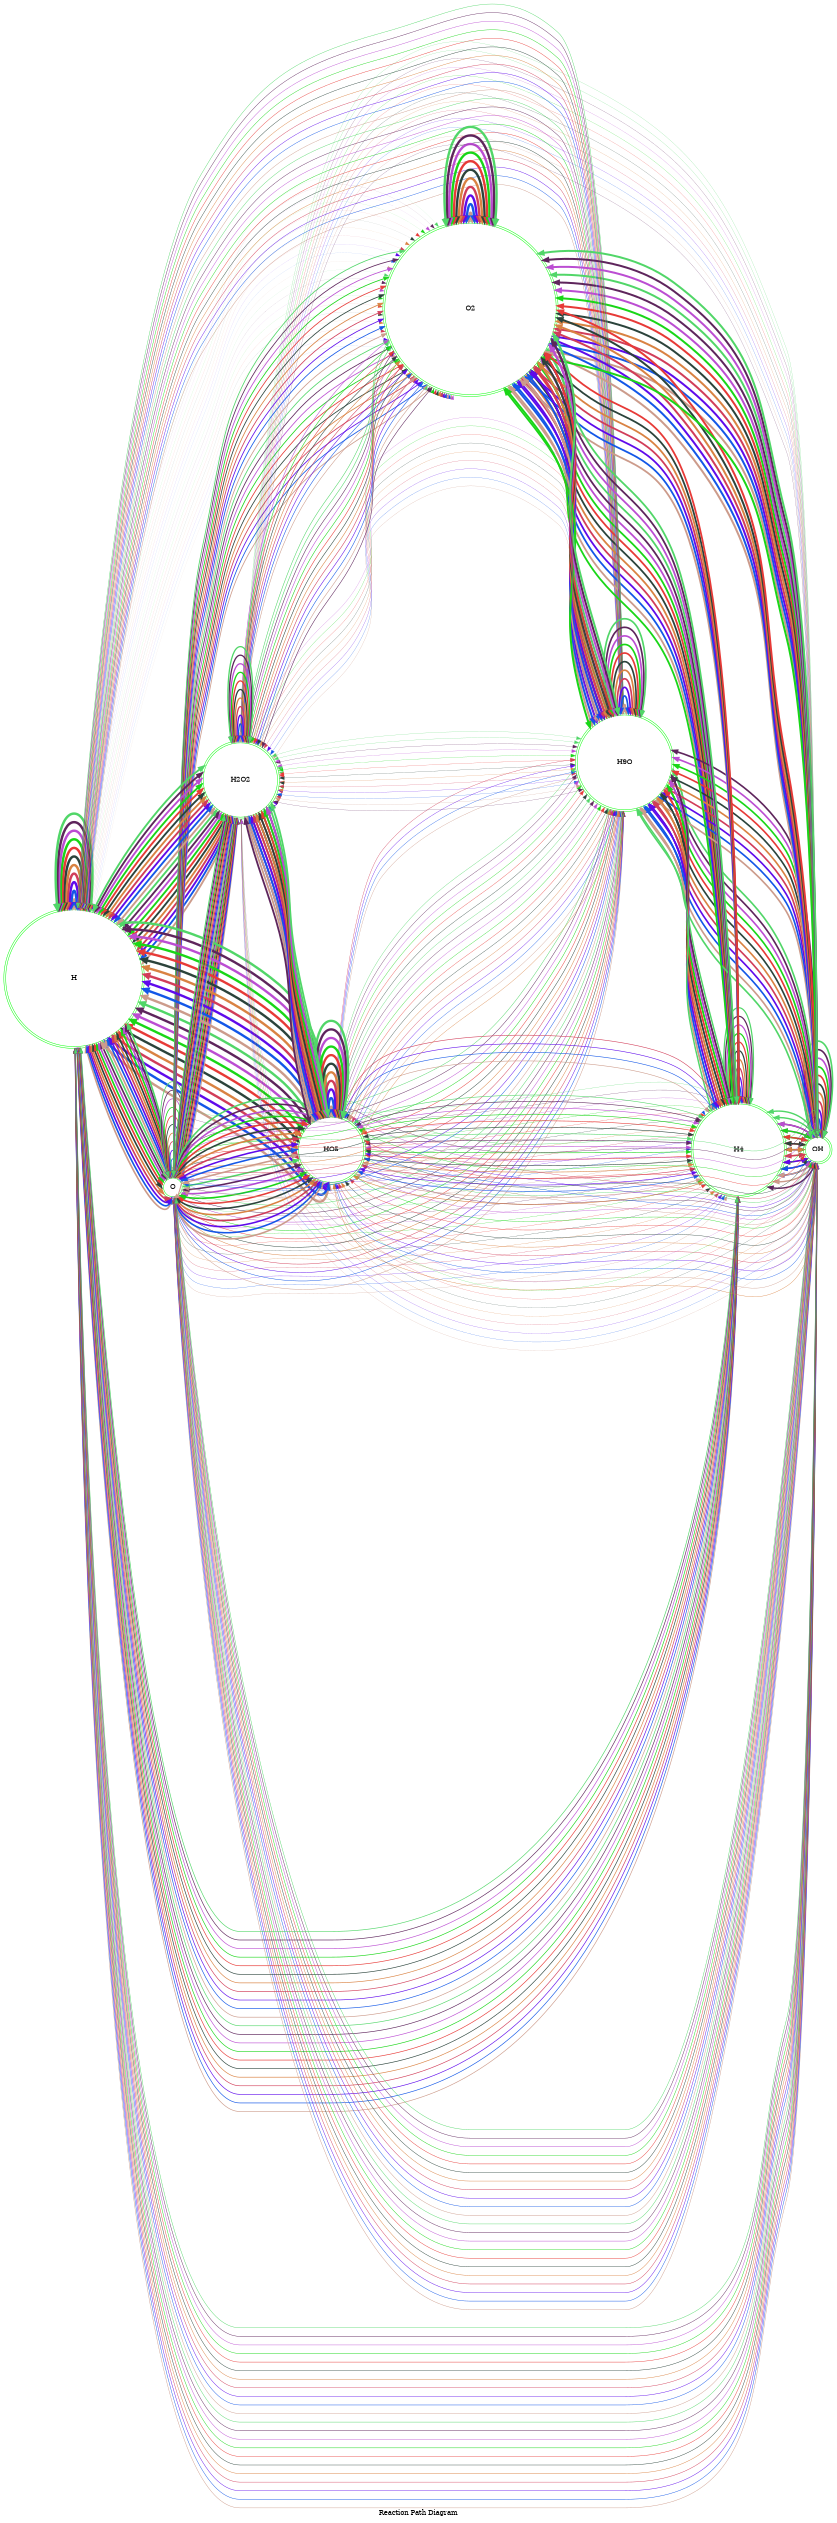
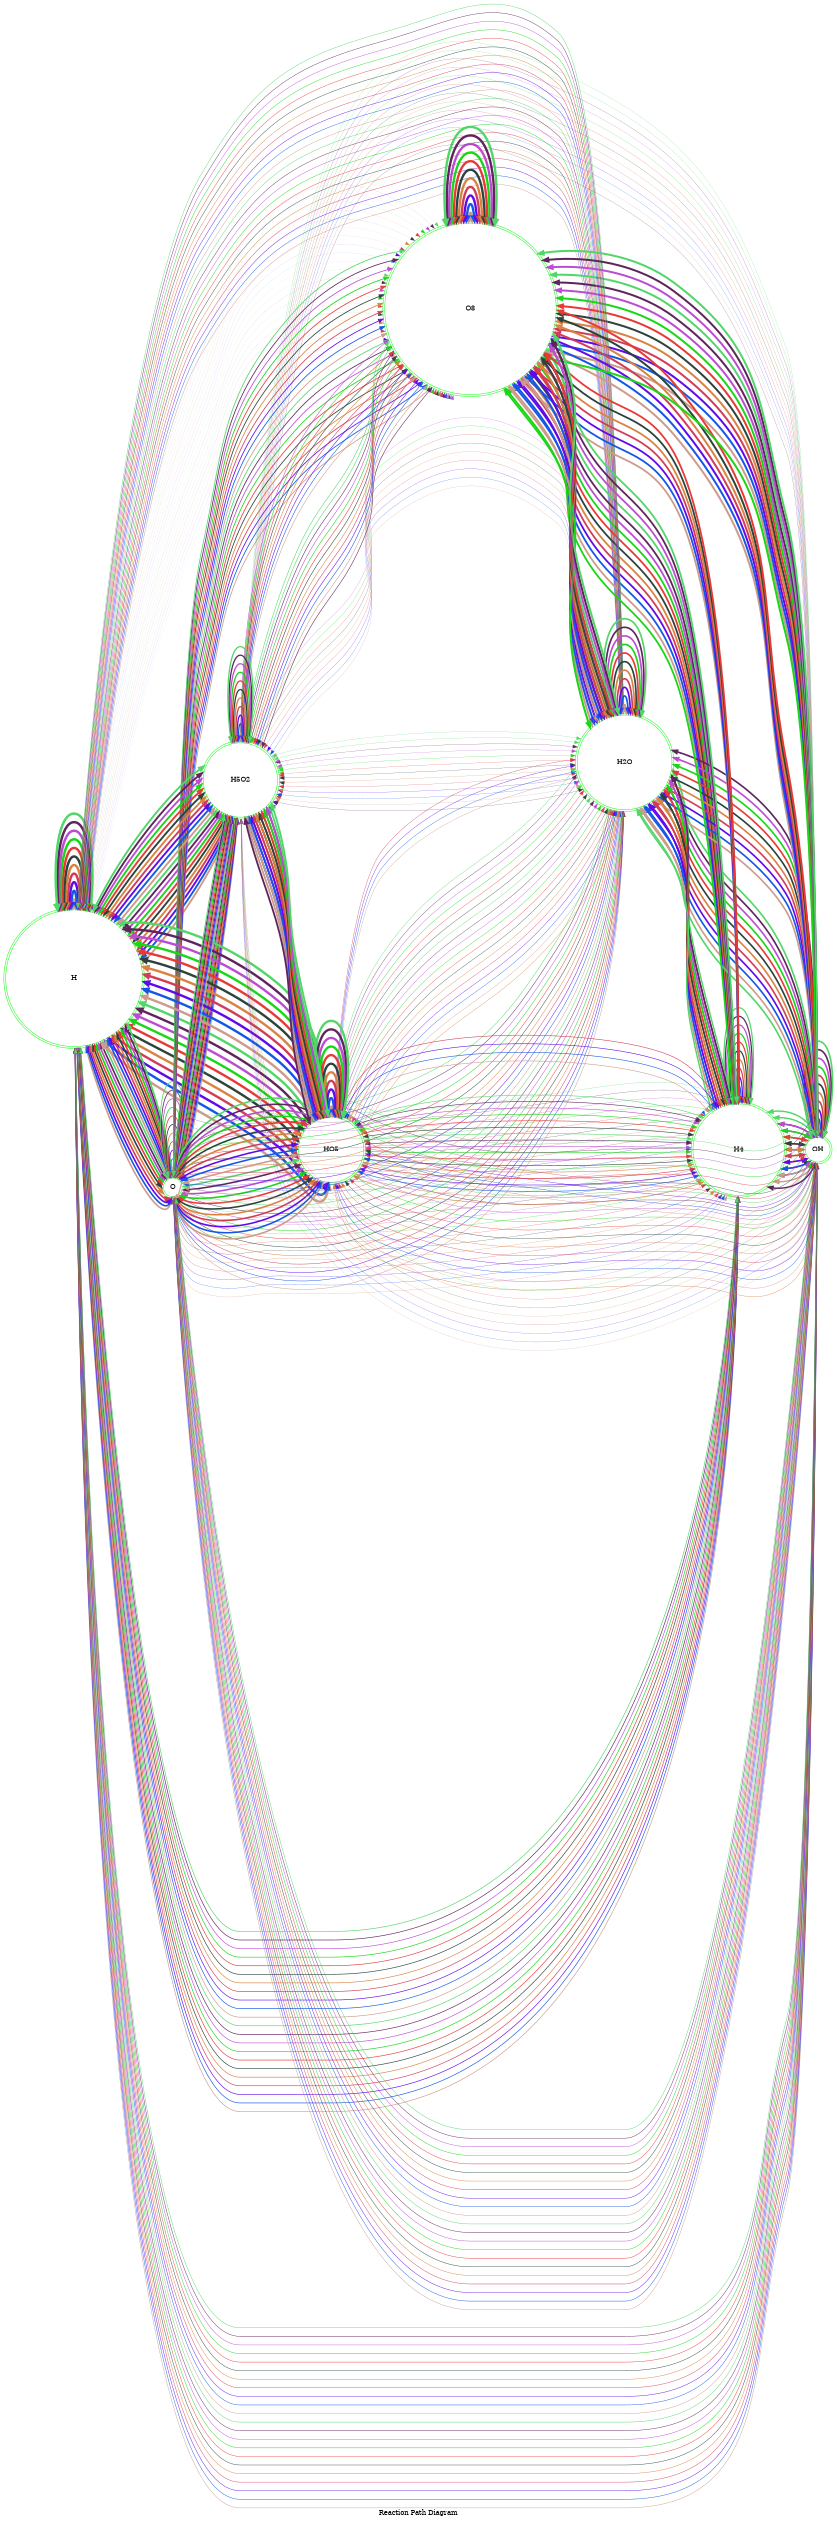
(470, 309) -> (470, 309)
(625, 762) -> (625, 762)
(240, 780) -> (240, 780)
